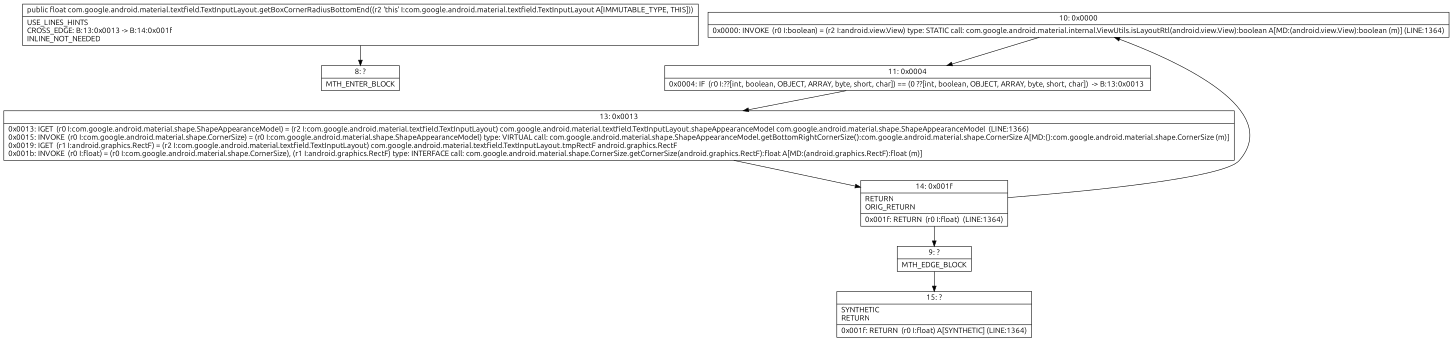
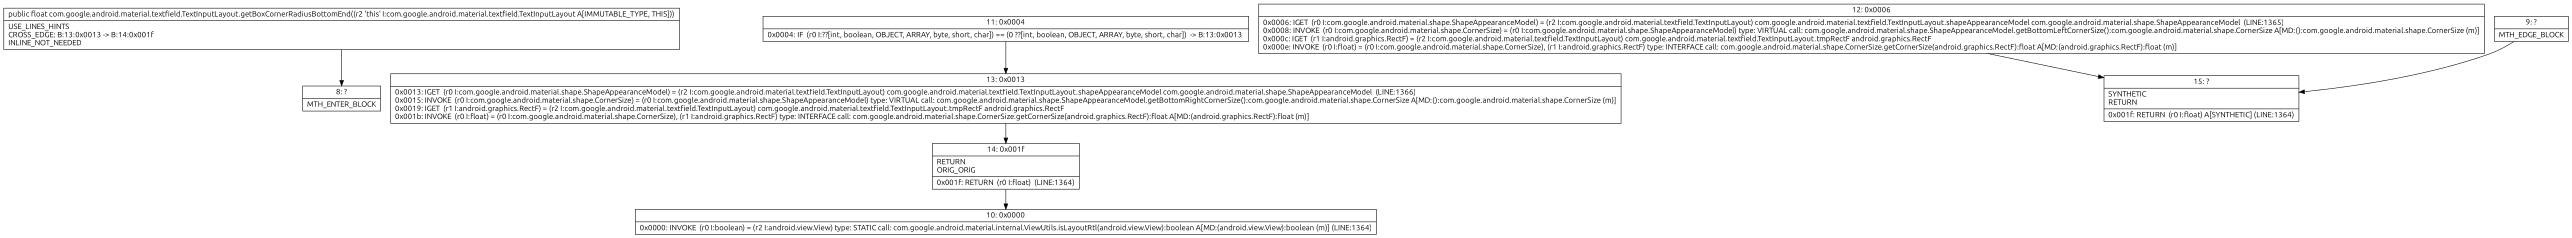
none -> (1872, 29)
(996, 51) -> none
(890, 207) -> (956, 170)
(934, 234) -> none
